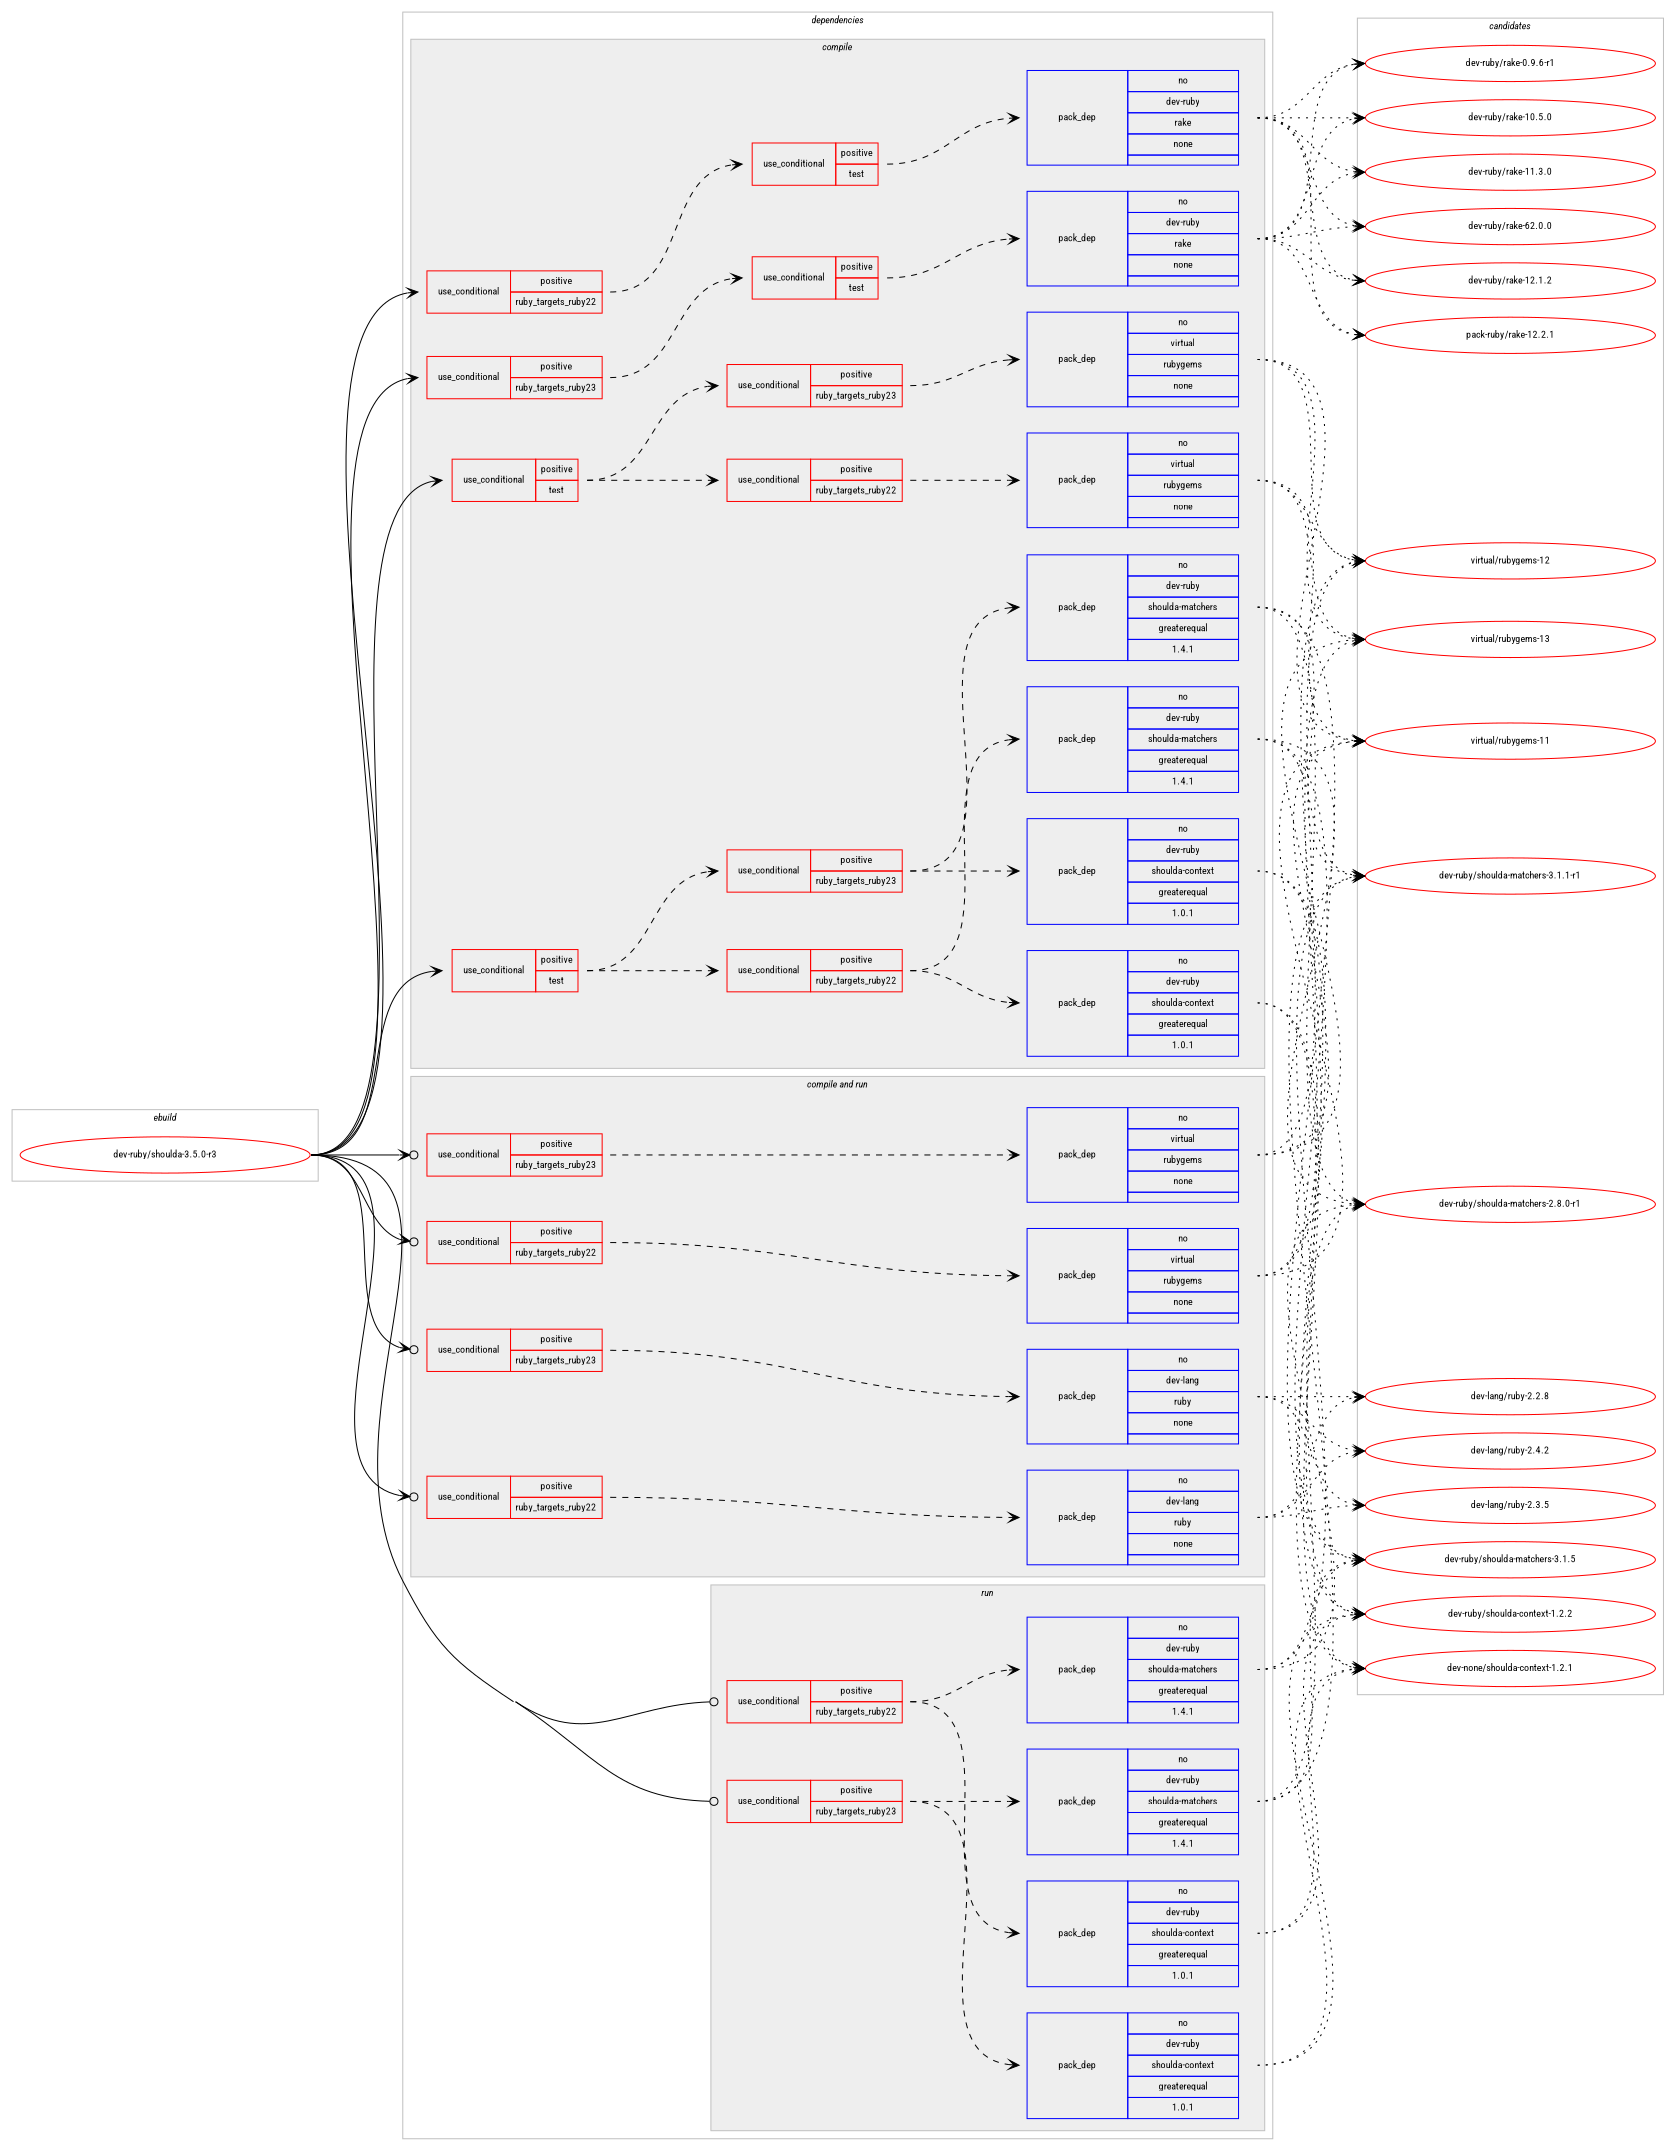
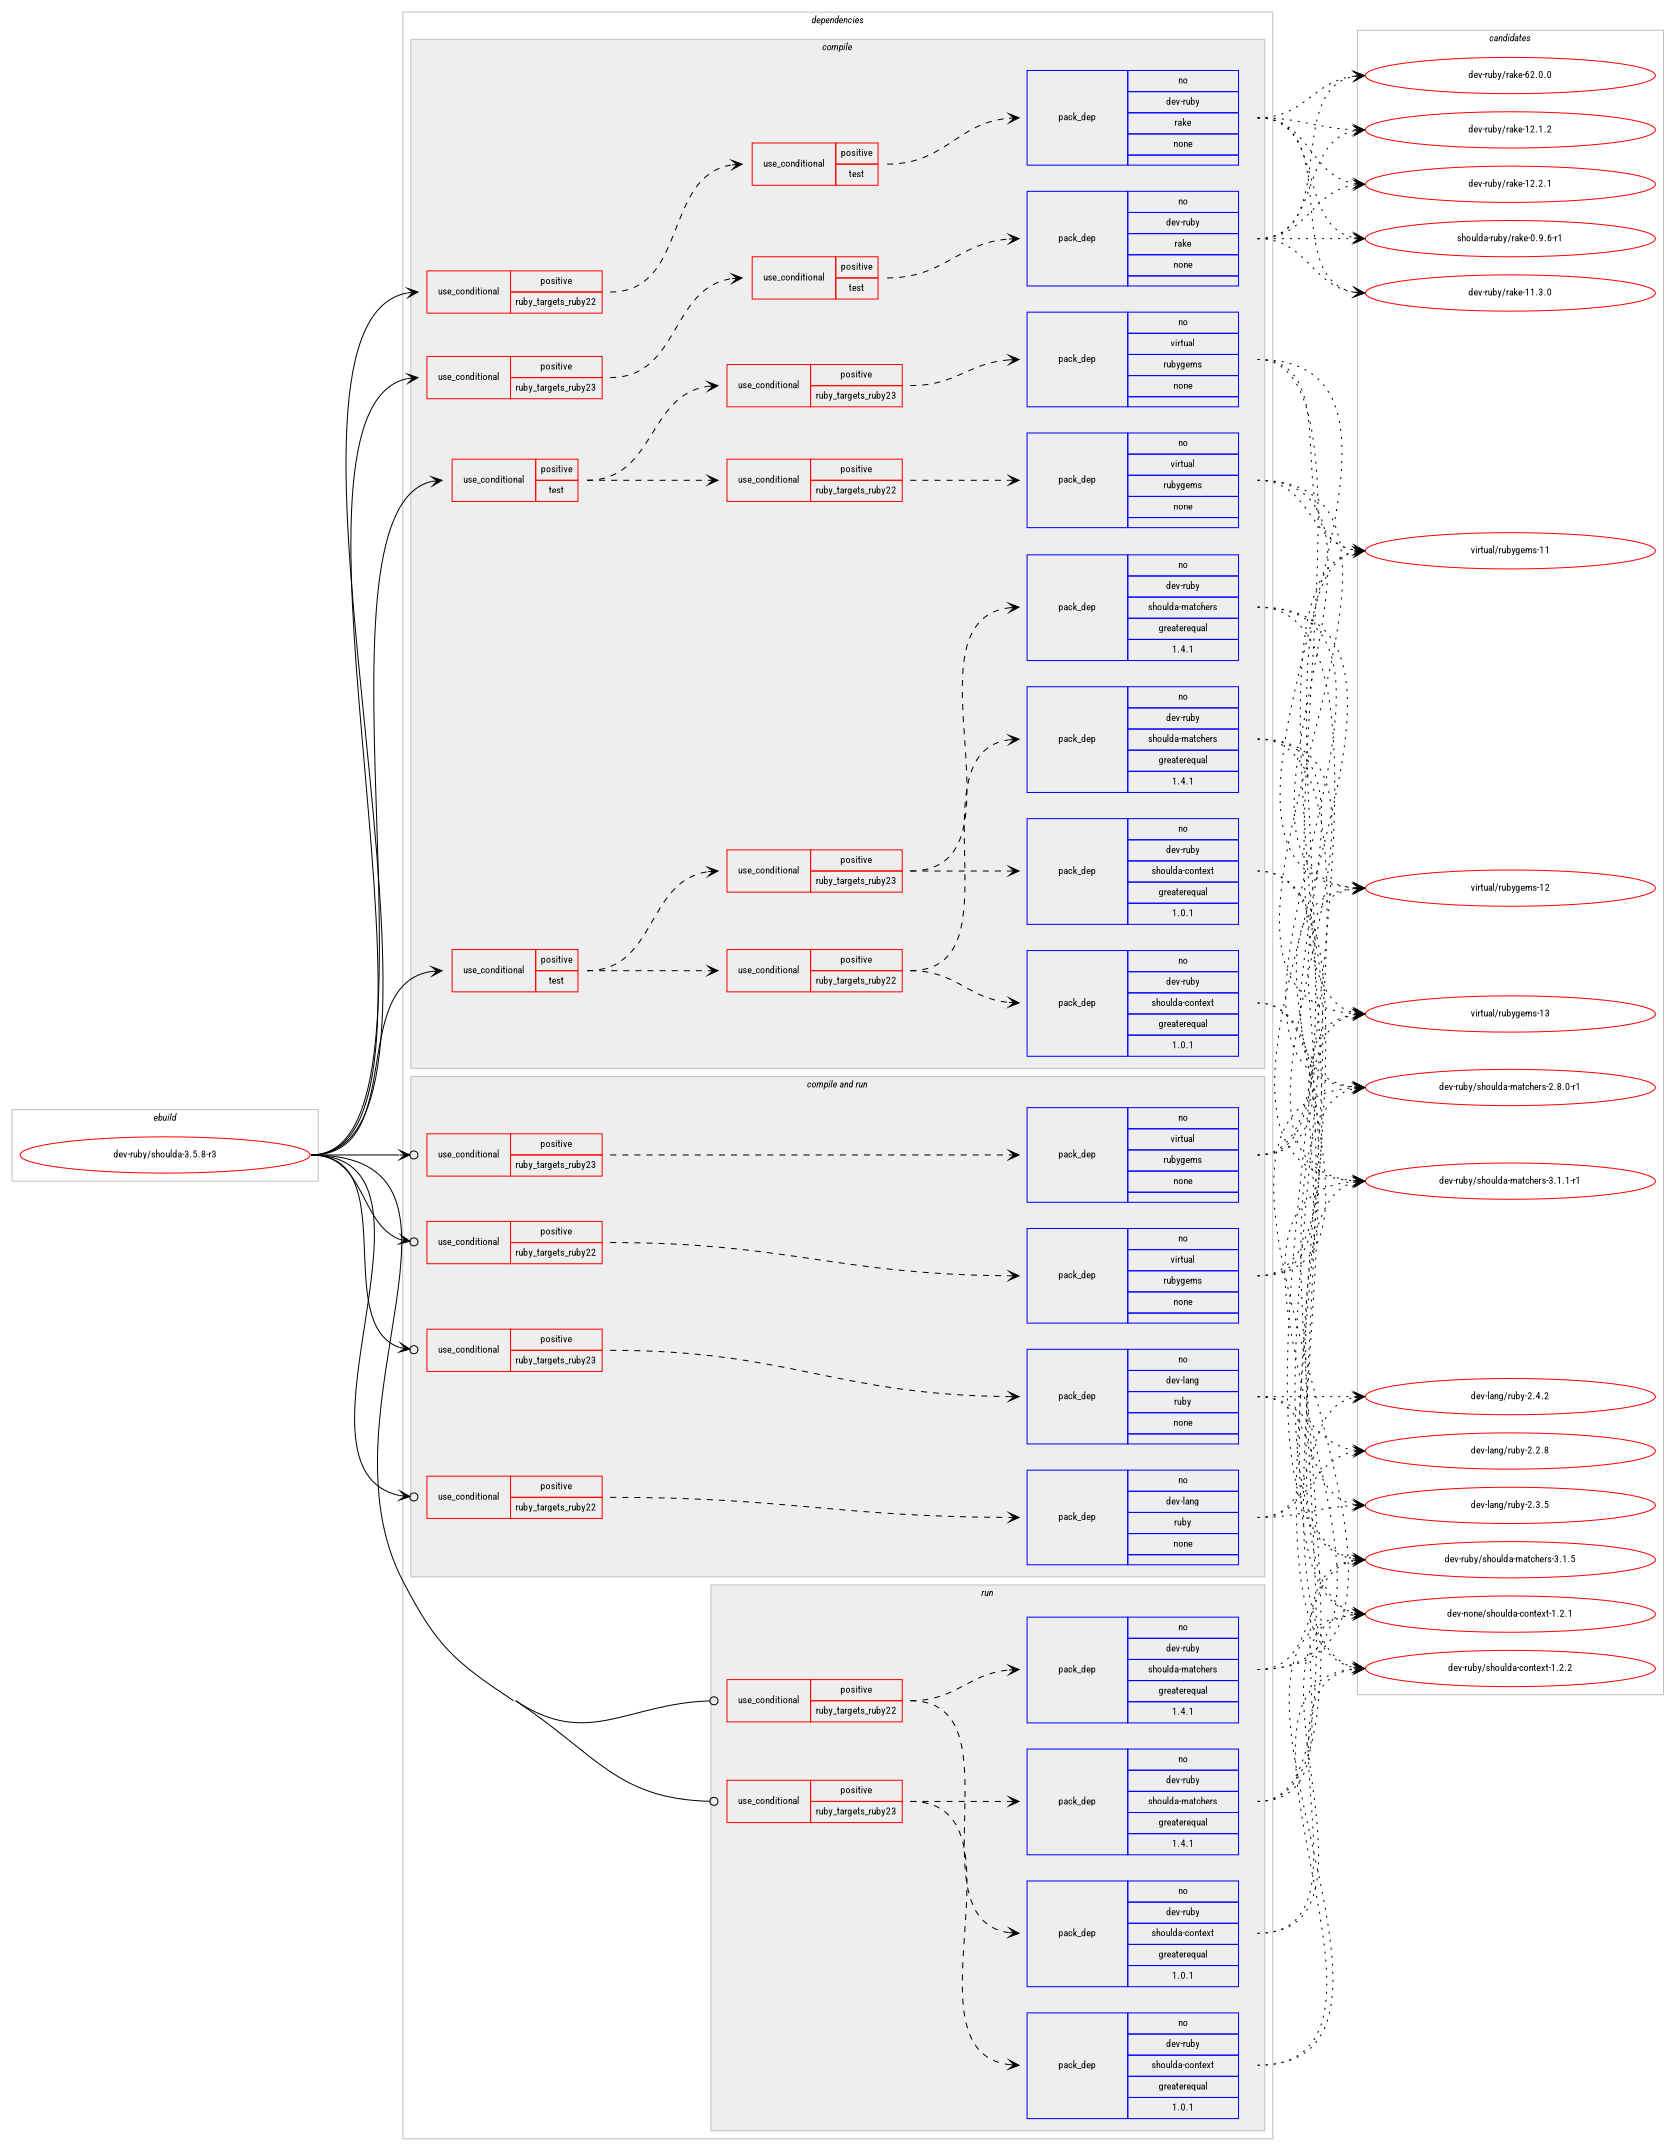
(1510, 63) -> (1510, 239)
(1510, 118) -> none
(1510, 335) -> (1510, 184)
(165, 1155) -> (165, 1155)
